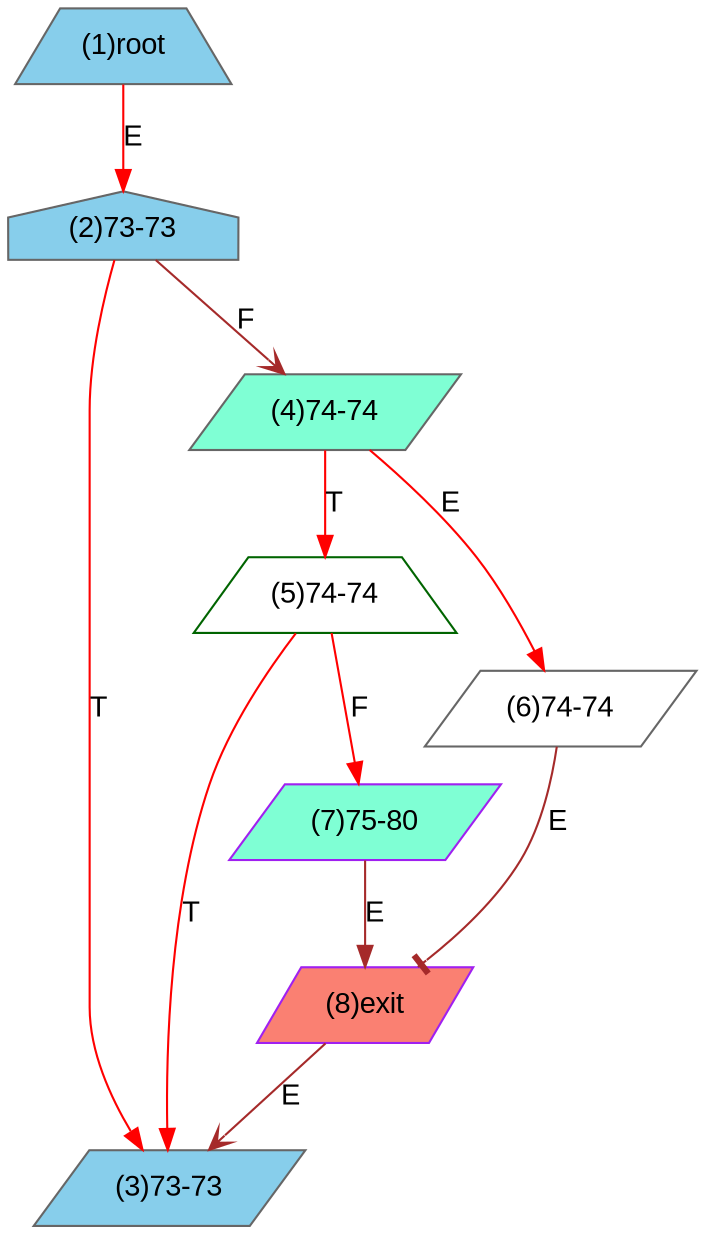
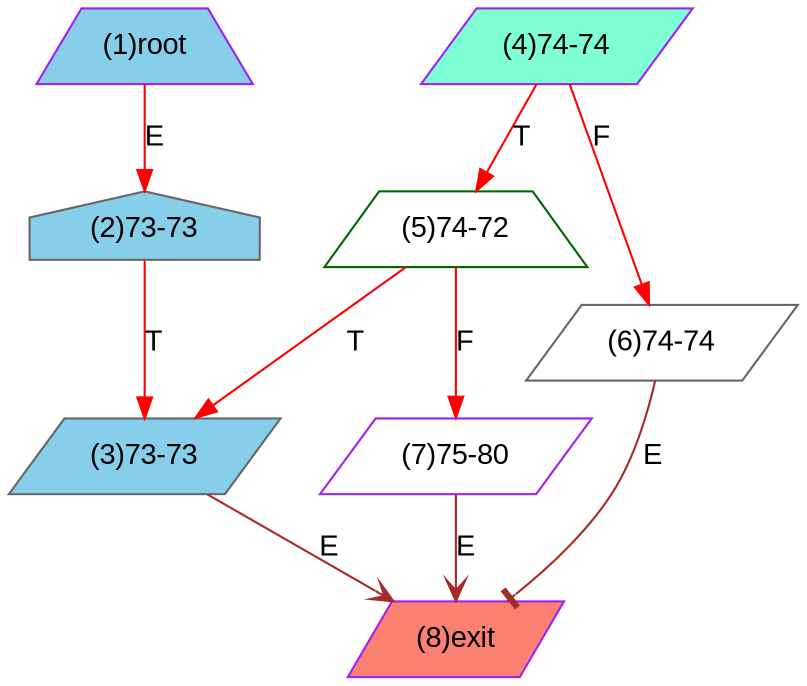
(123, 46) -> (145, 46)
(212, 310) -> none
(325, 412) -> (557, 46)
(451, 504) -> (602, 138)
(325, 595) -> (456, 229)
(365, 822) -> (456, 456)
(365, 903) -> (456, 537)
(275, 1089) -> (291, 543)
